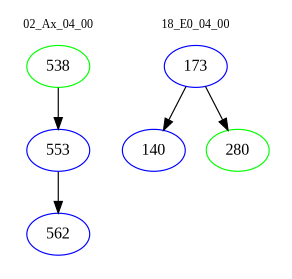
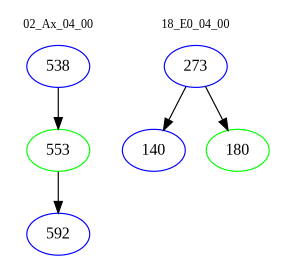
(58, 66) -> (58, 66)
(196, 66) -> (196, 66)
(58, 150) -> (58, 150)
(238, 150) -> (238, 150)
(58, 234) -> (58, 234)
